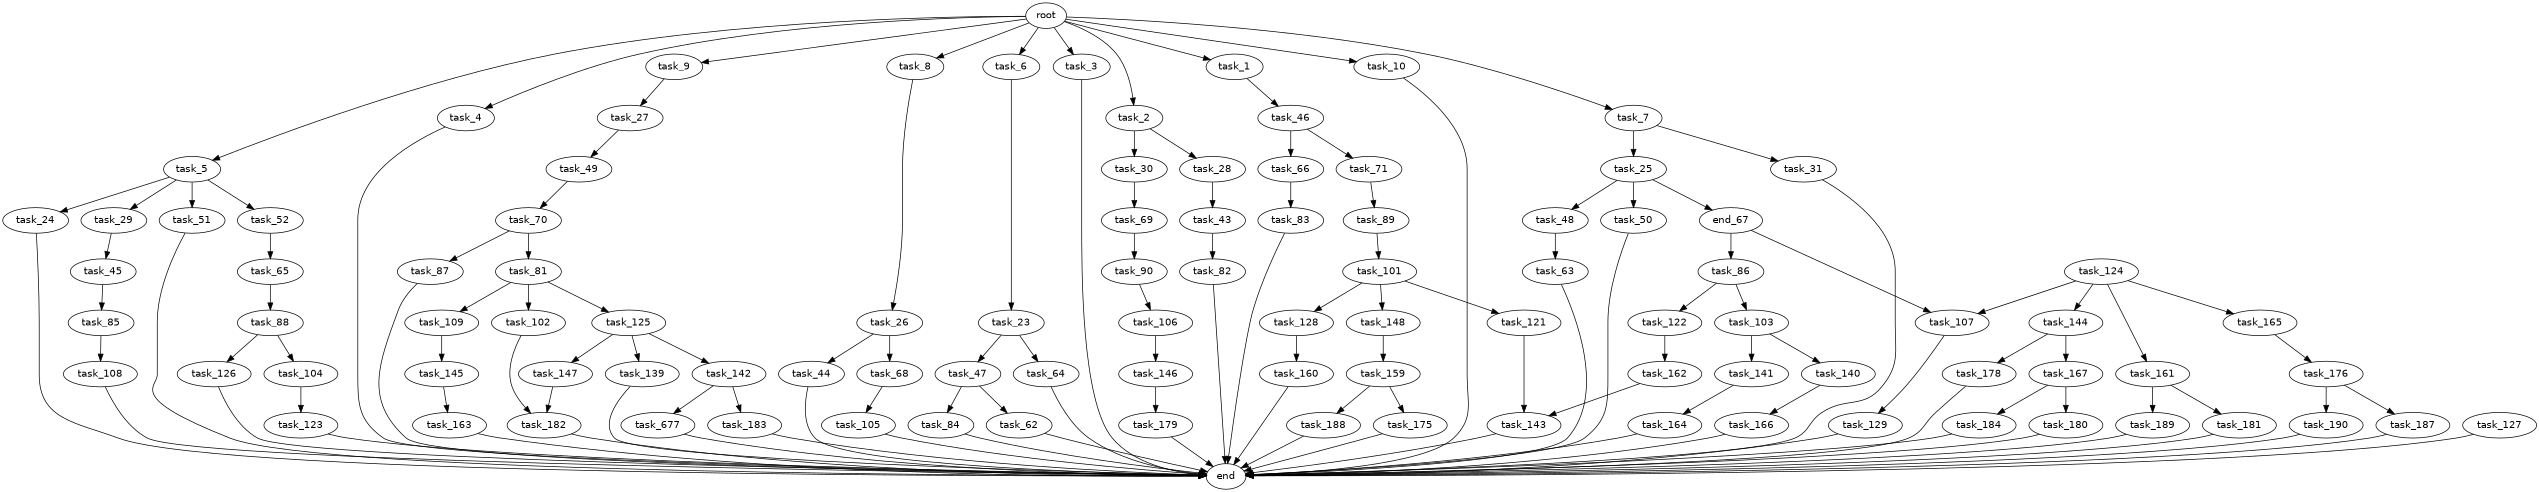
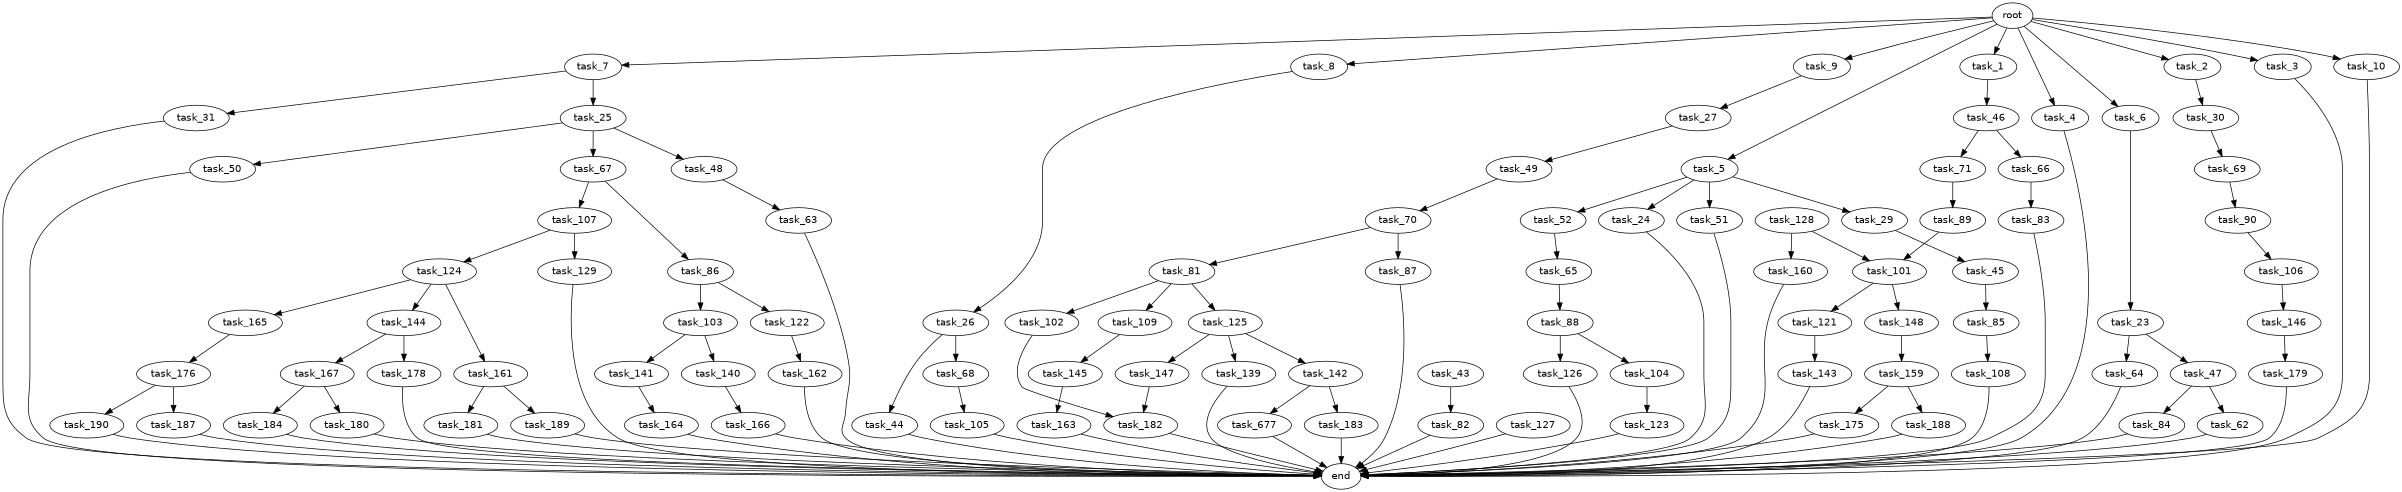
(1213, 169) -> none
(1731, 220) -> (593, 169)
(1341, 295) -> (1838, 244)
(2030, 296) -> (510, 245)
(1598, 398) -> (1039, 468)
